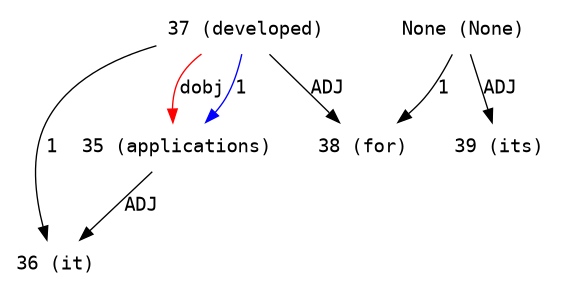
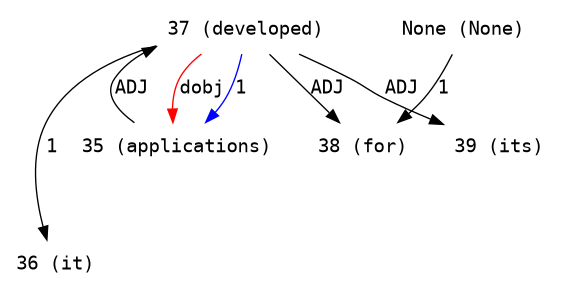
(479, 82) -> (365, 87)
(121, 201) -> (112, 85)
